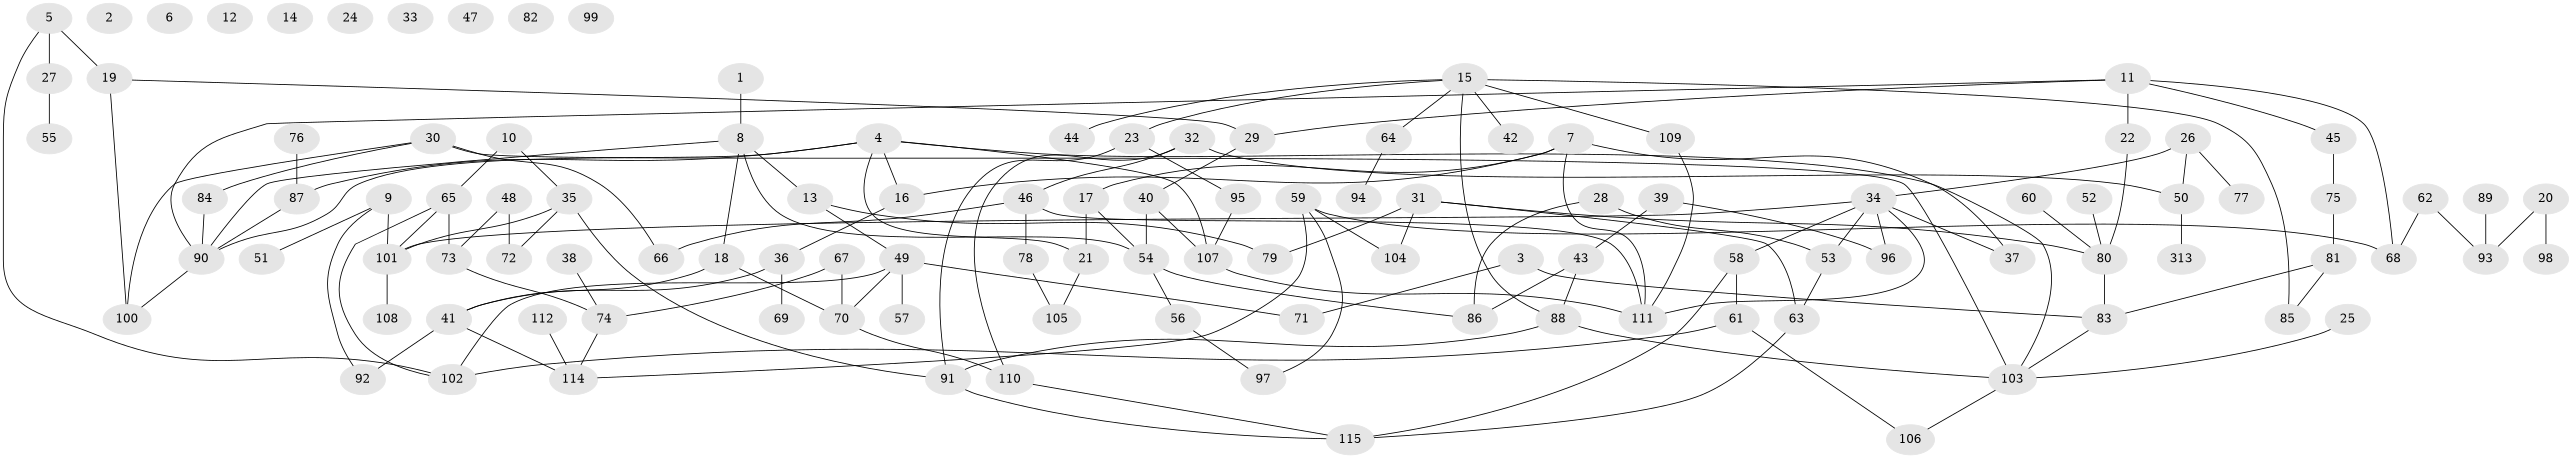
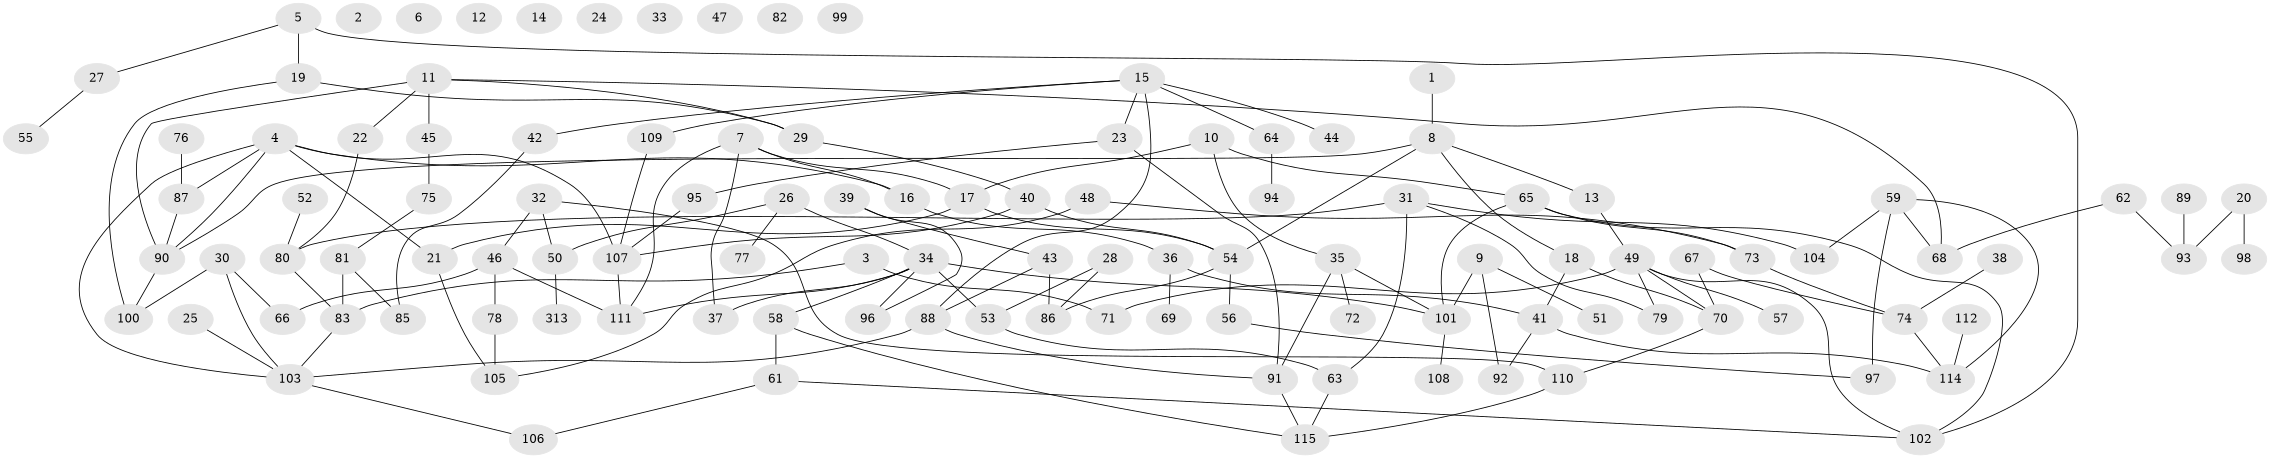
(1956, 94) -> (448, 220)
none -> (1087, 164)
(205, 199) -> none
(2029, 199) -> none
(1138, 225) -> (1643, 283)
(509, 228) -> (799, 261)
(1686, 240) -> (633, 199)
